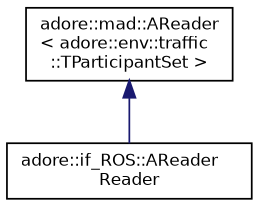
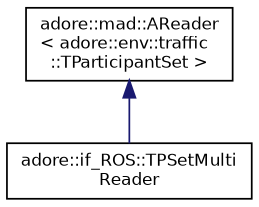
(129, 171) -> (129, 171)
